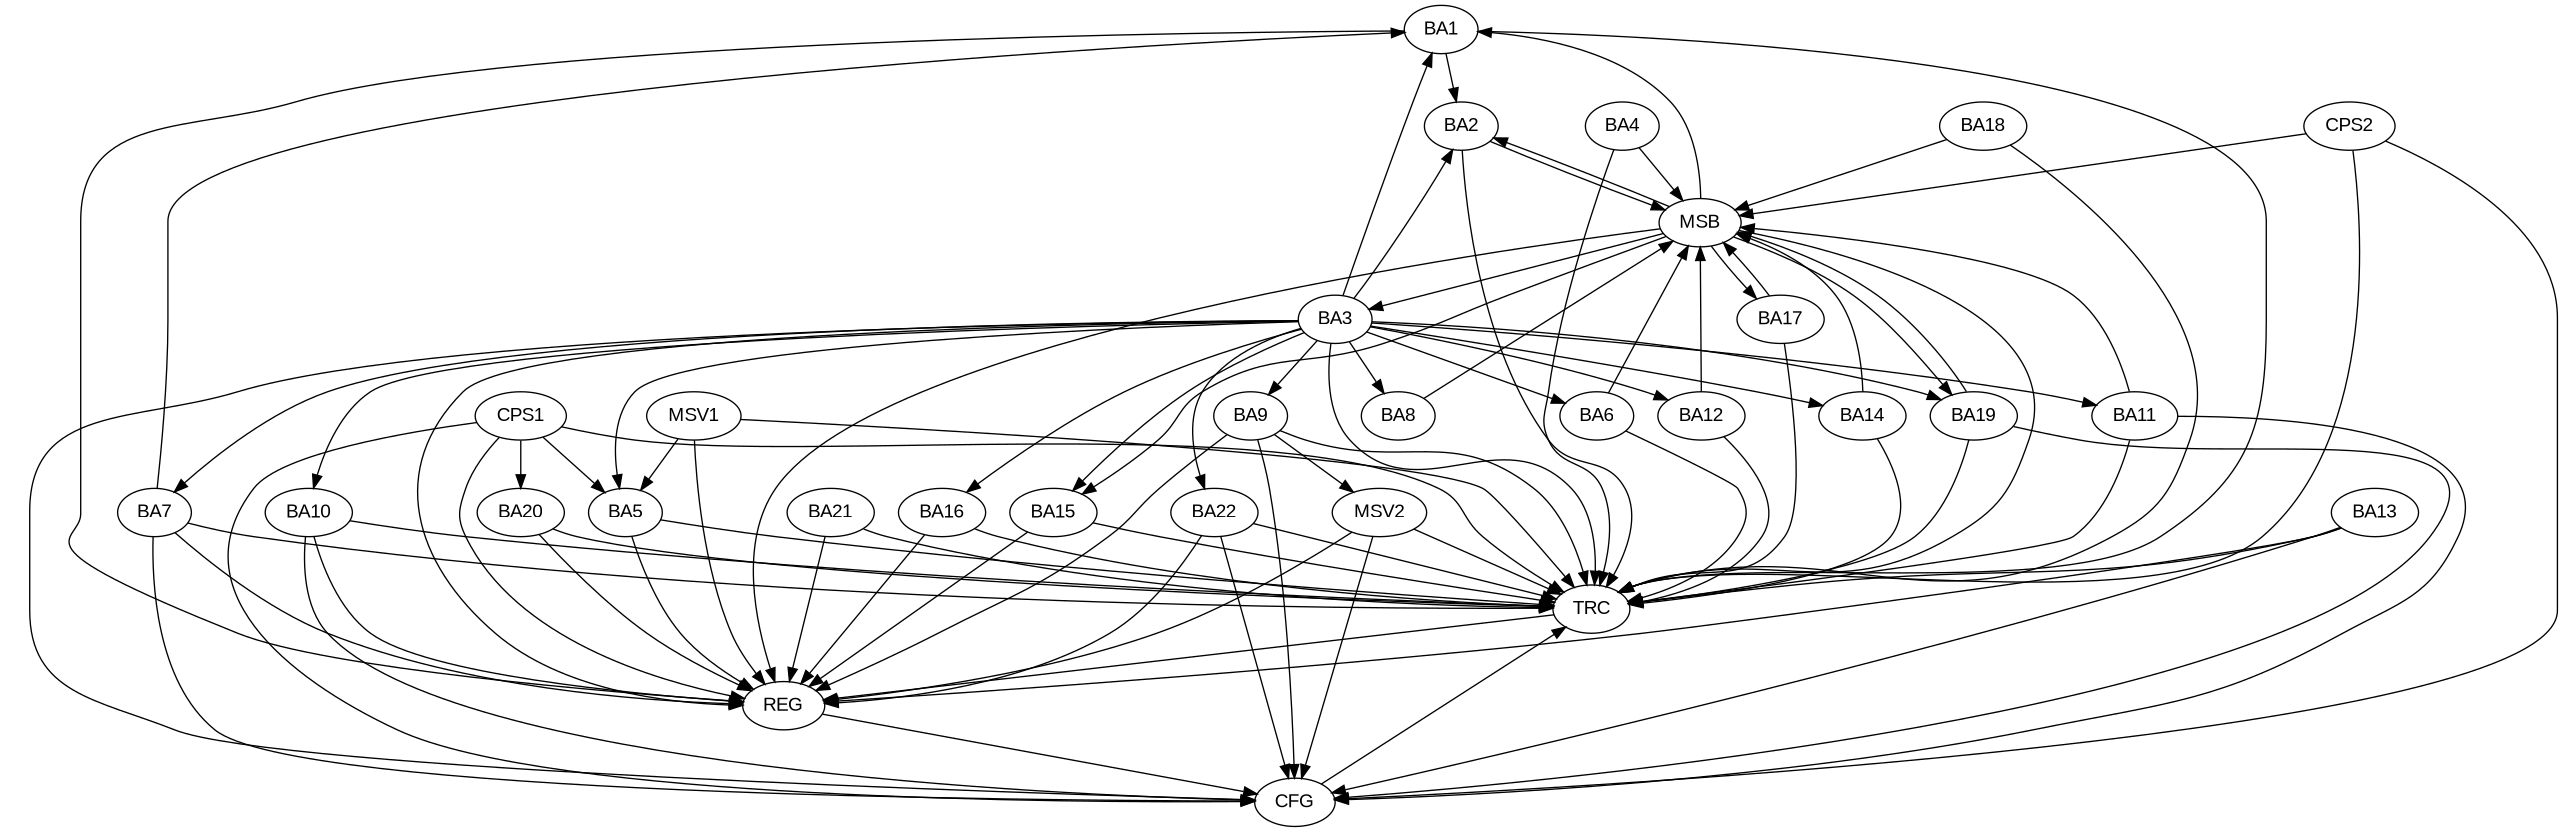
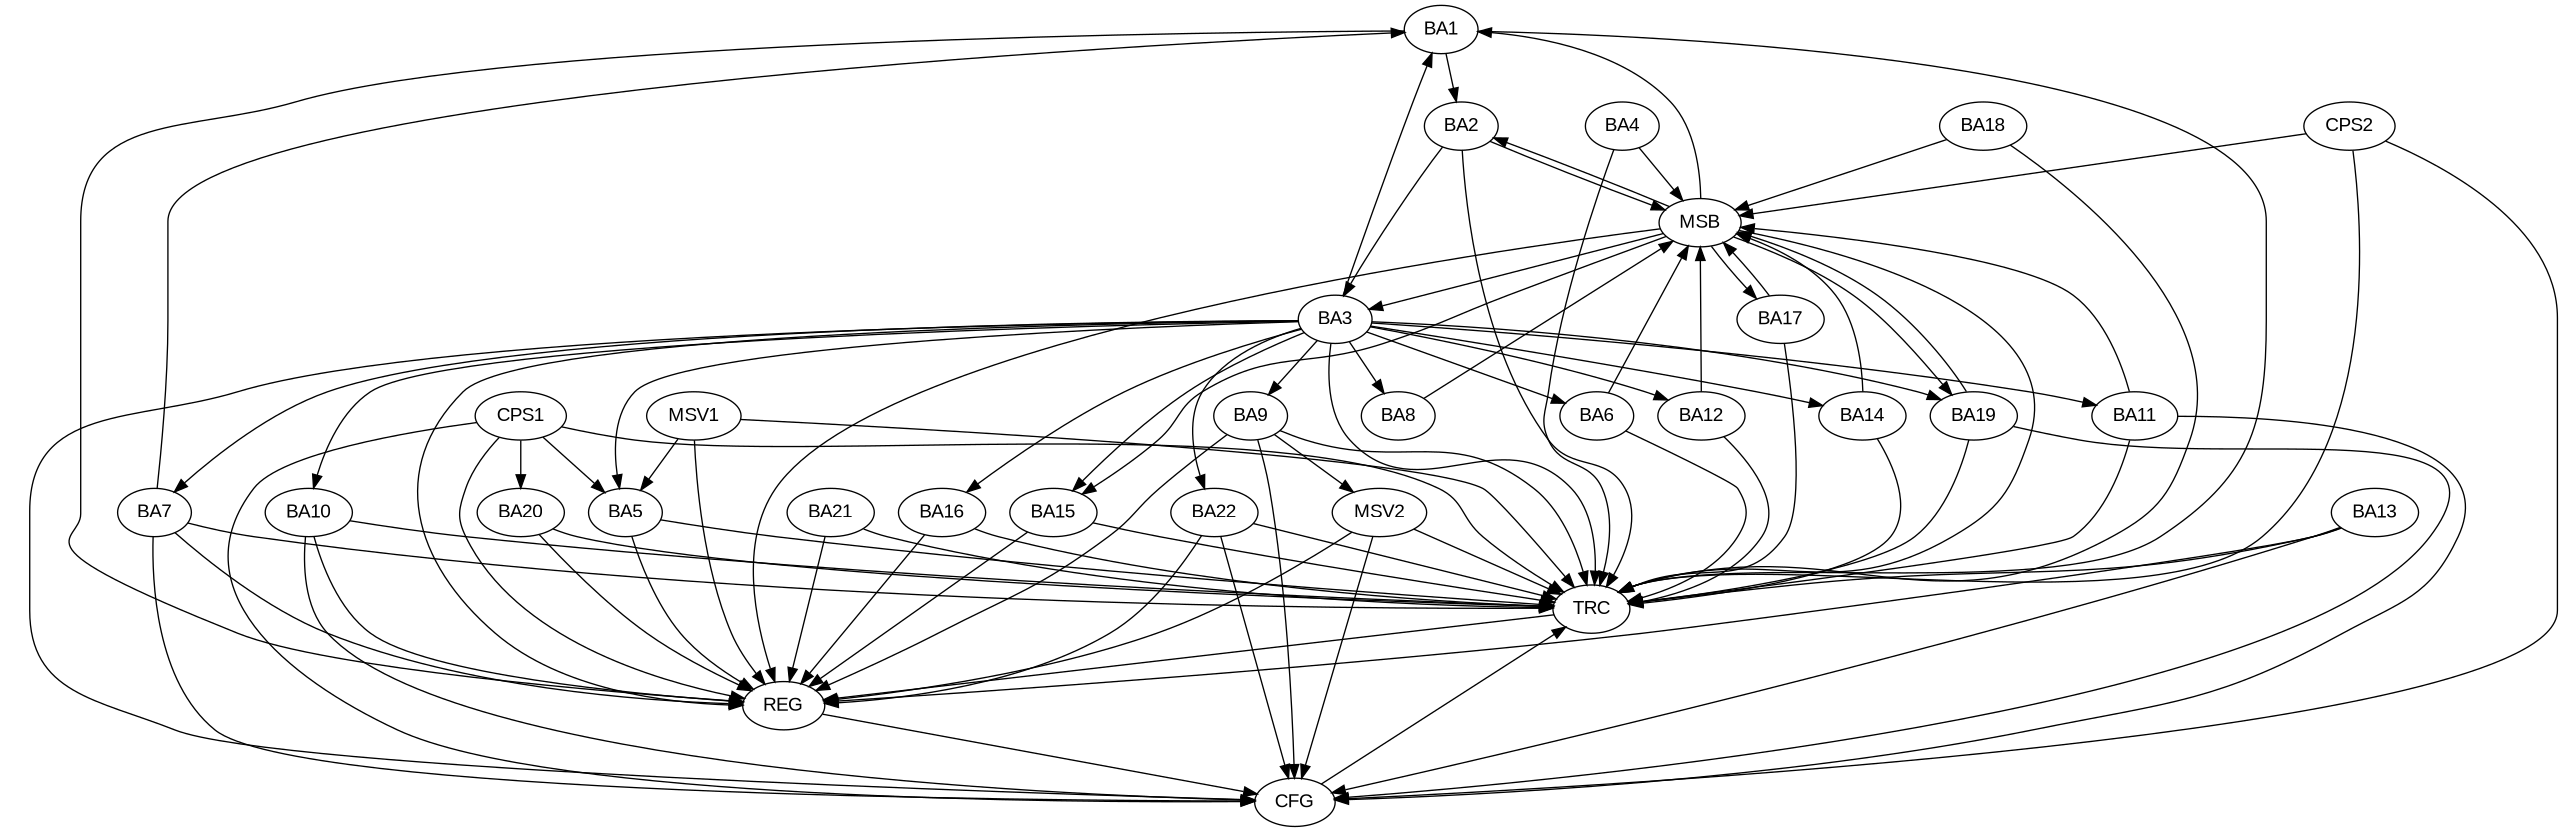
(1402, 231) -> (1395, 214)
